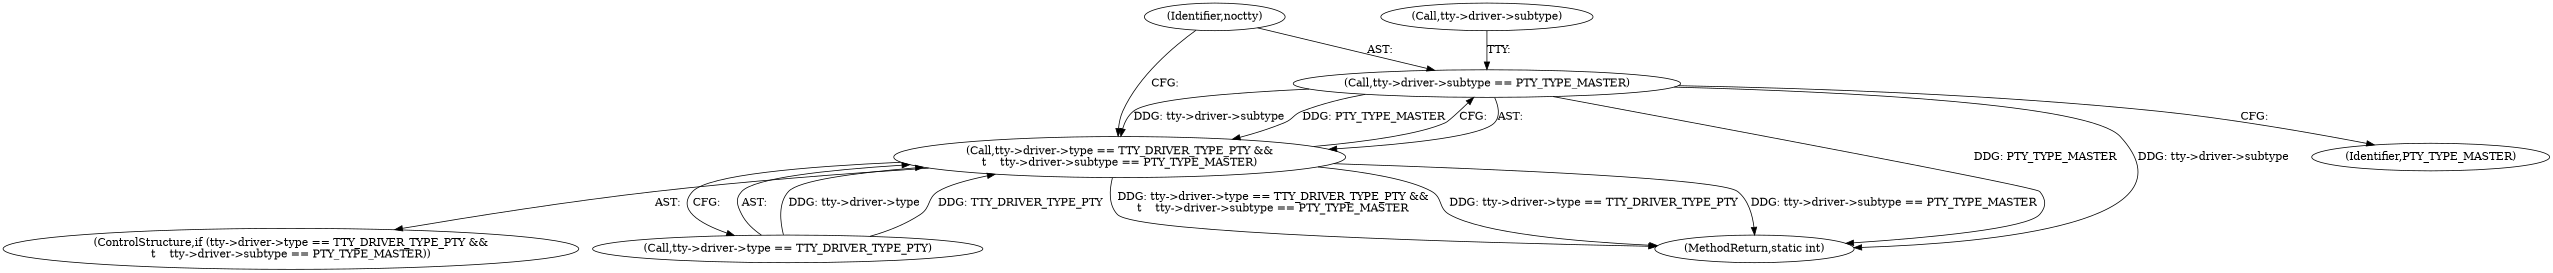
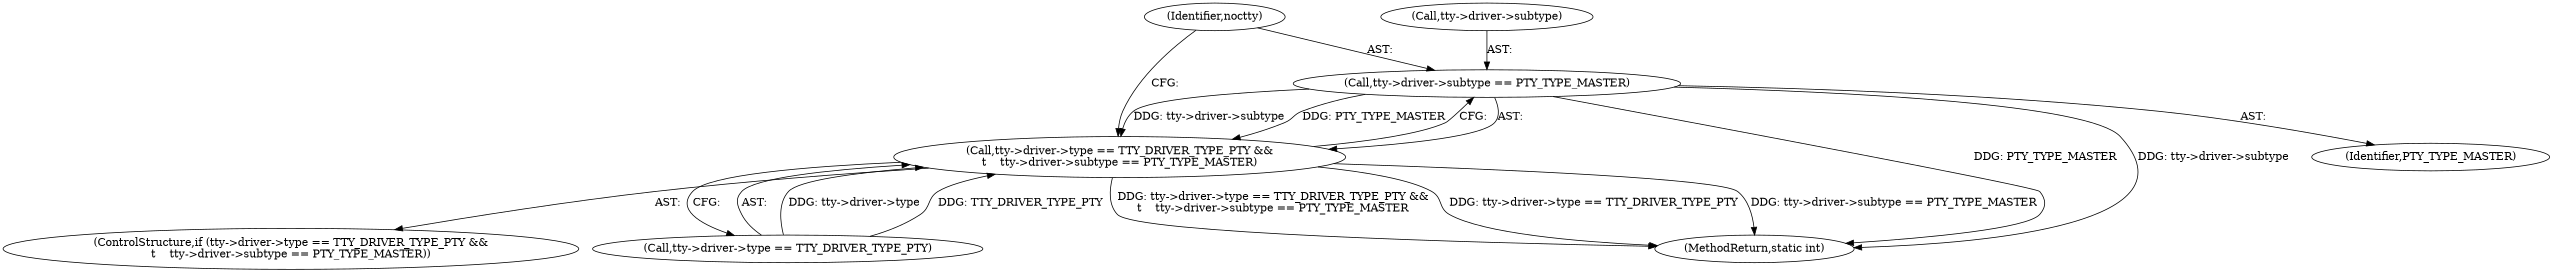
(1501, 50) -> (1502, 50)
(2256, 117) -> (2255, 117)
